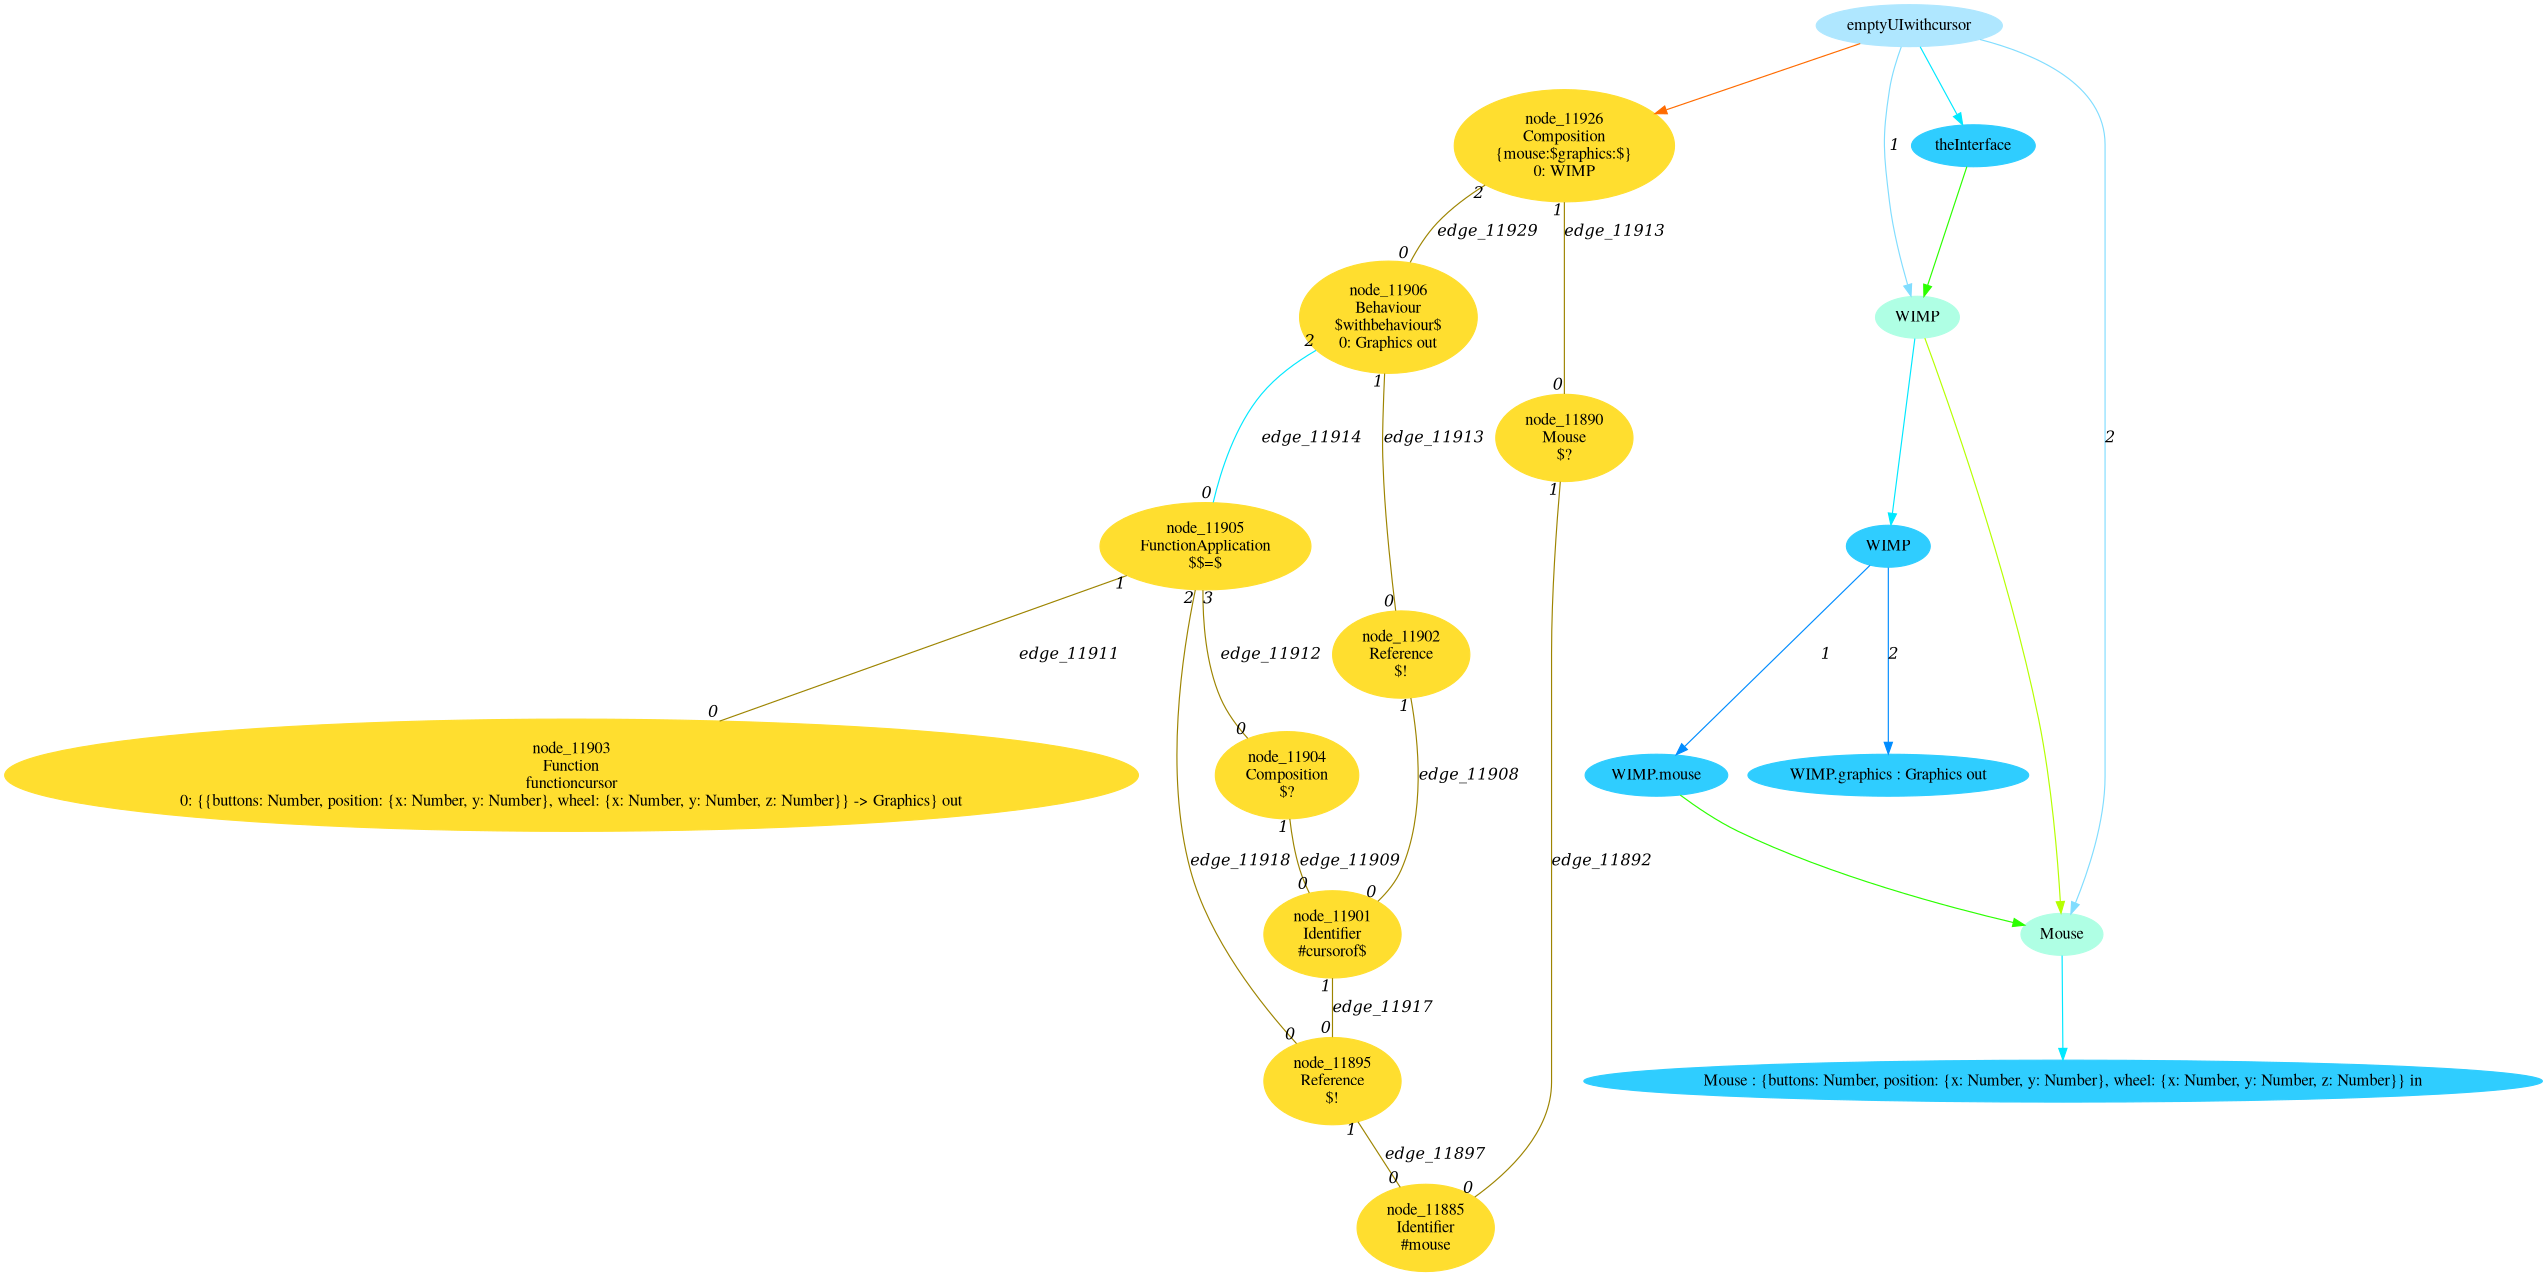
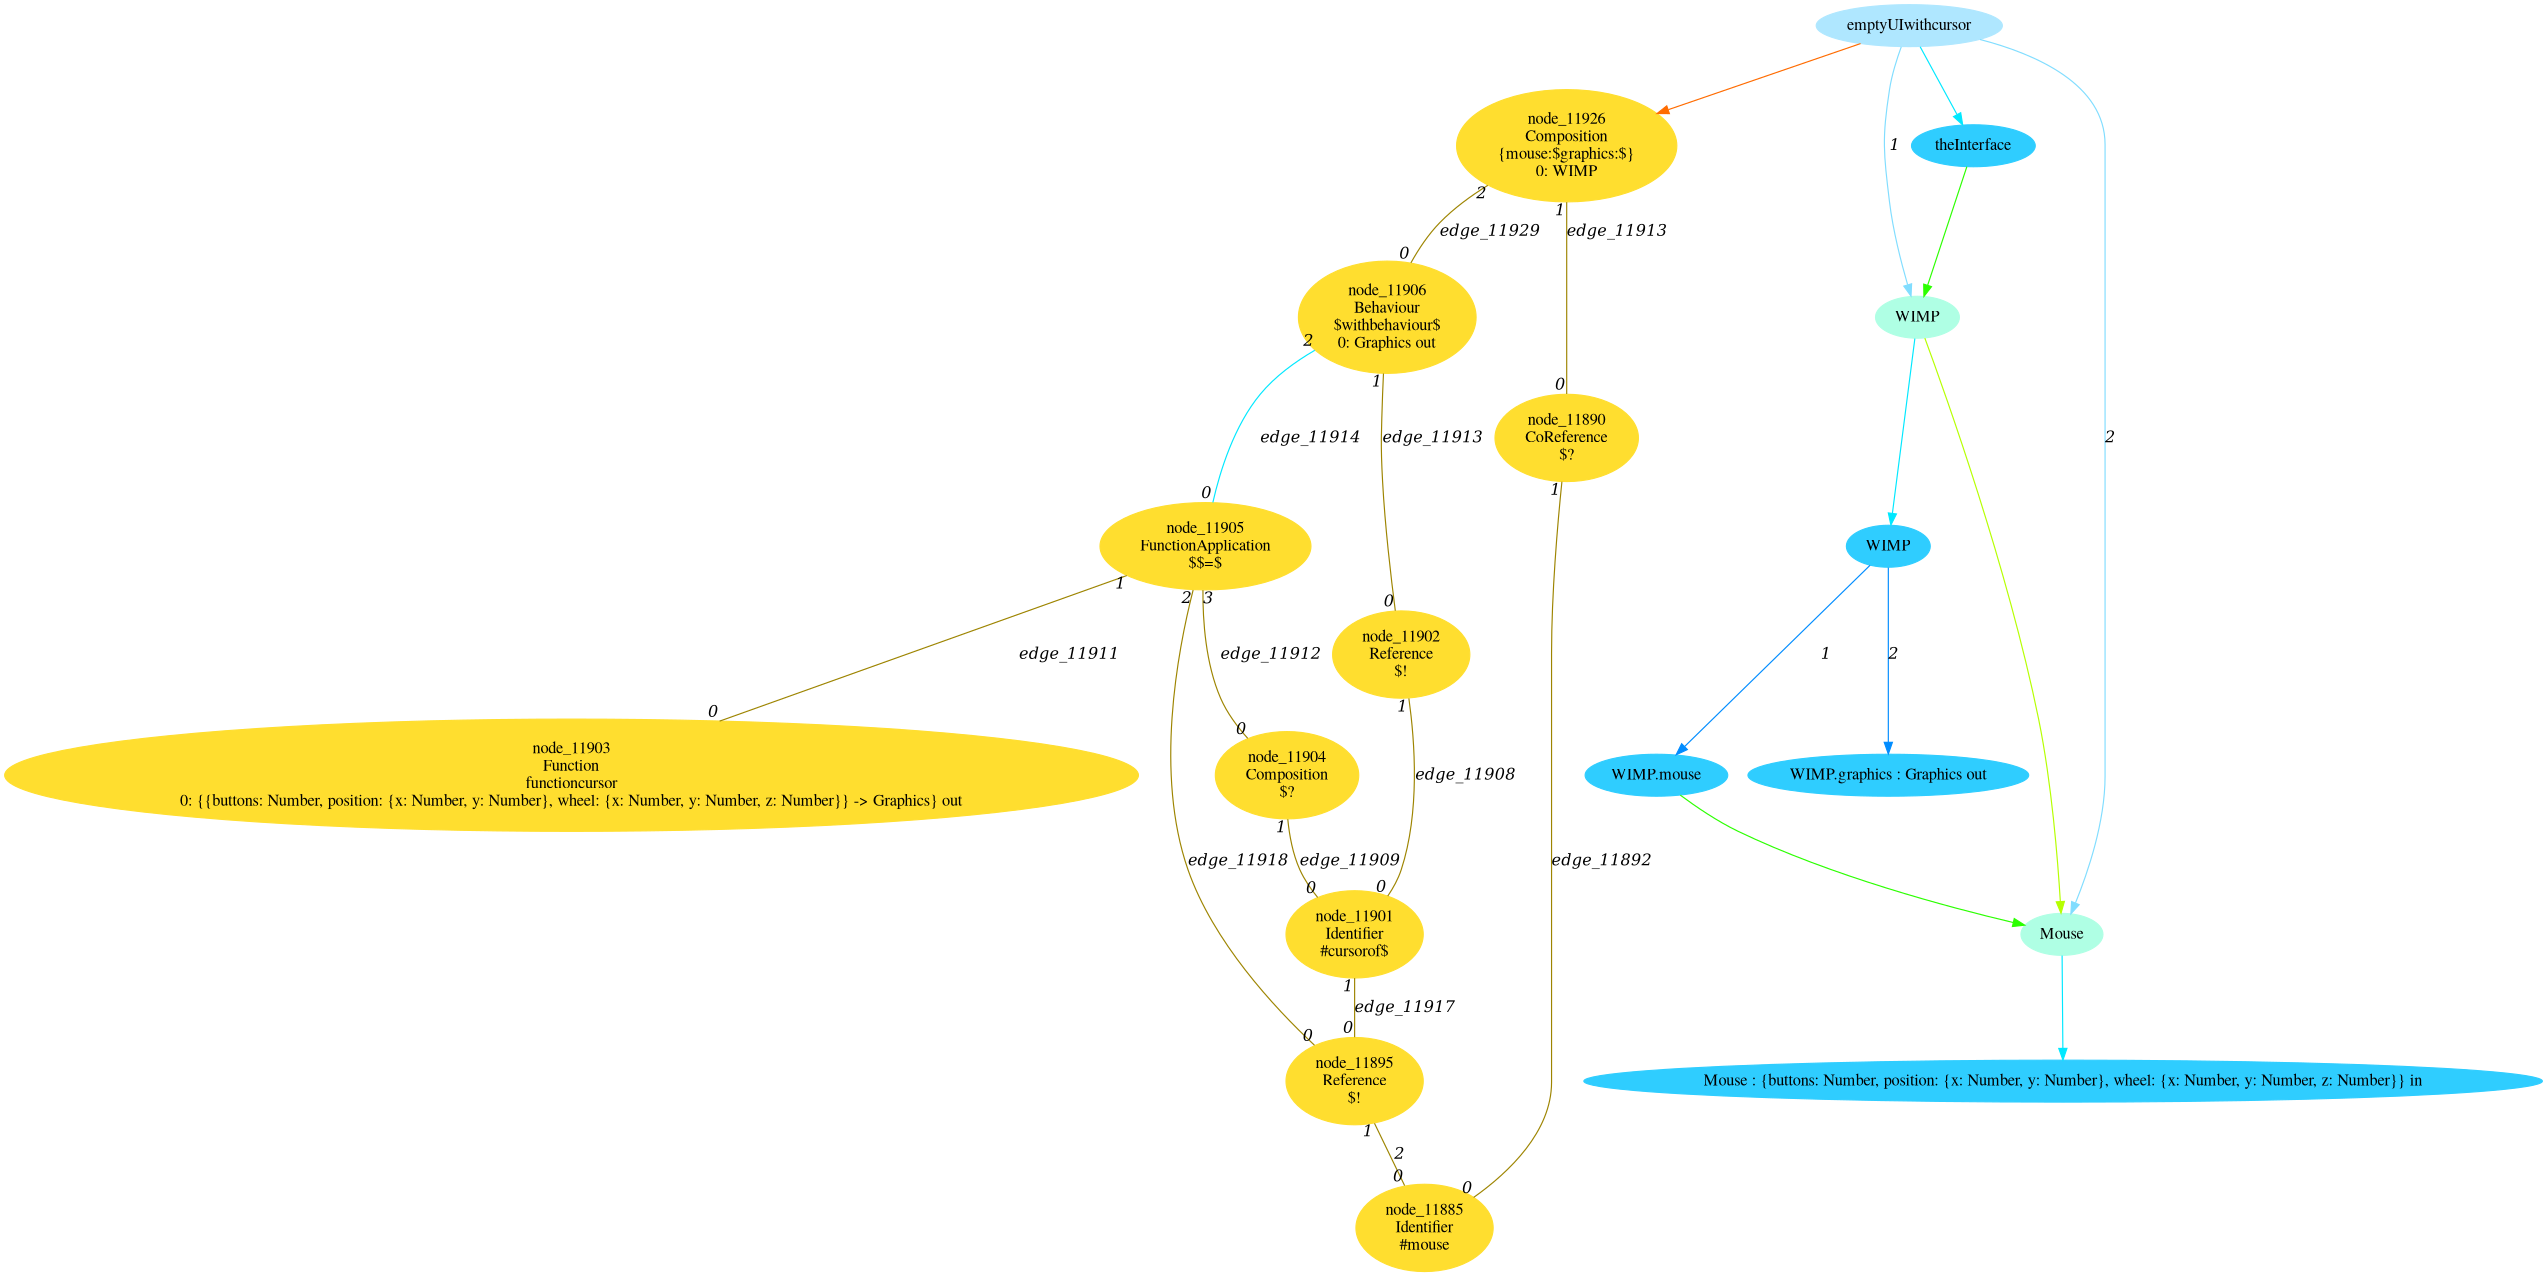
(1564, 438) -> (1567, 438)
(1436, 1154) -> (1400, 1154)
